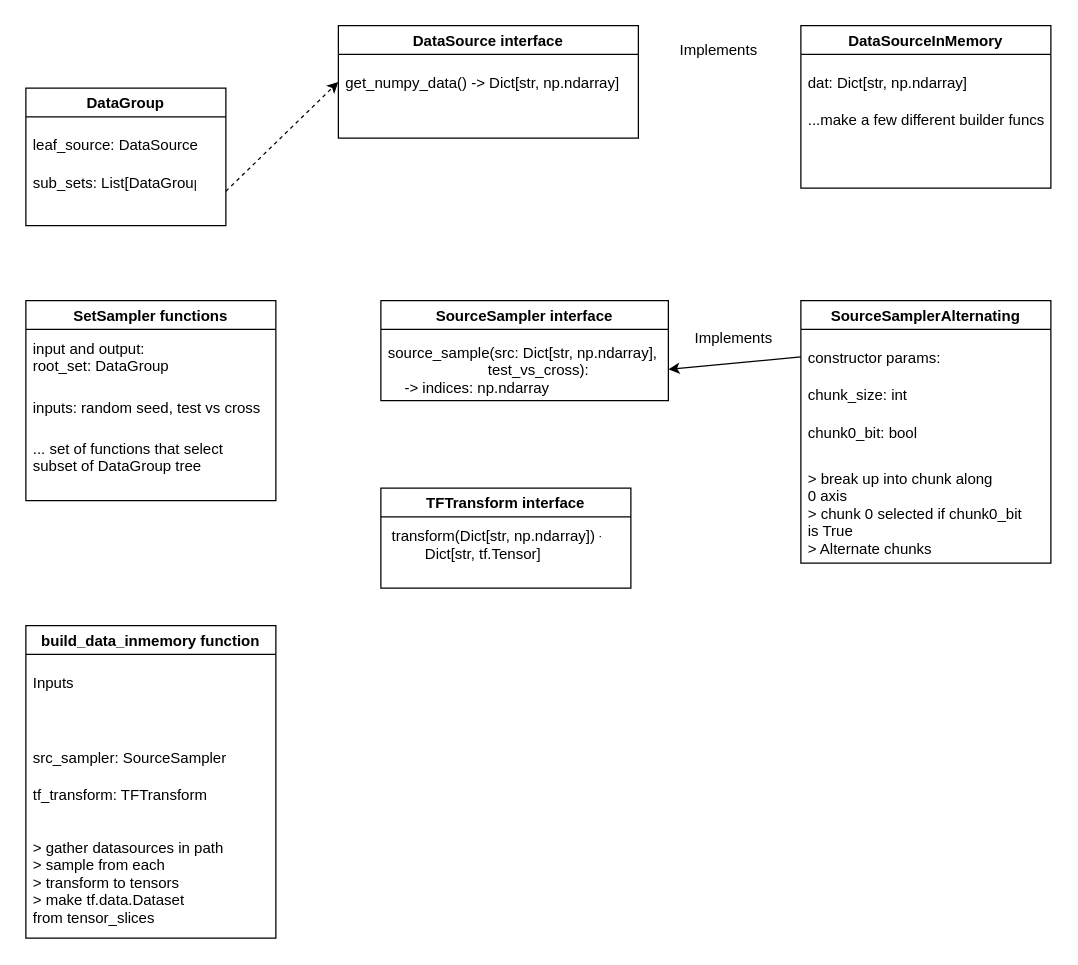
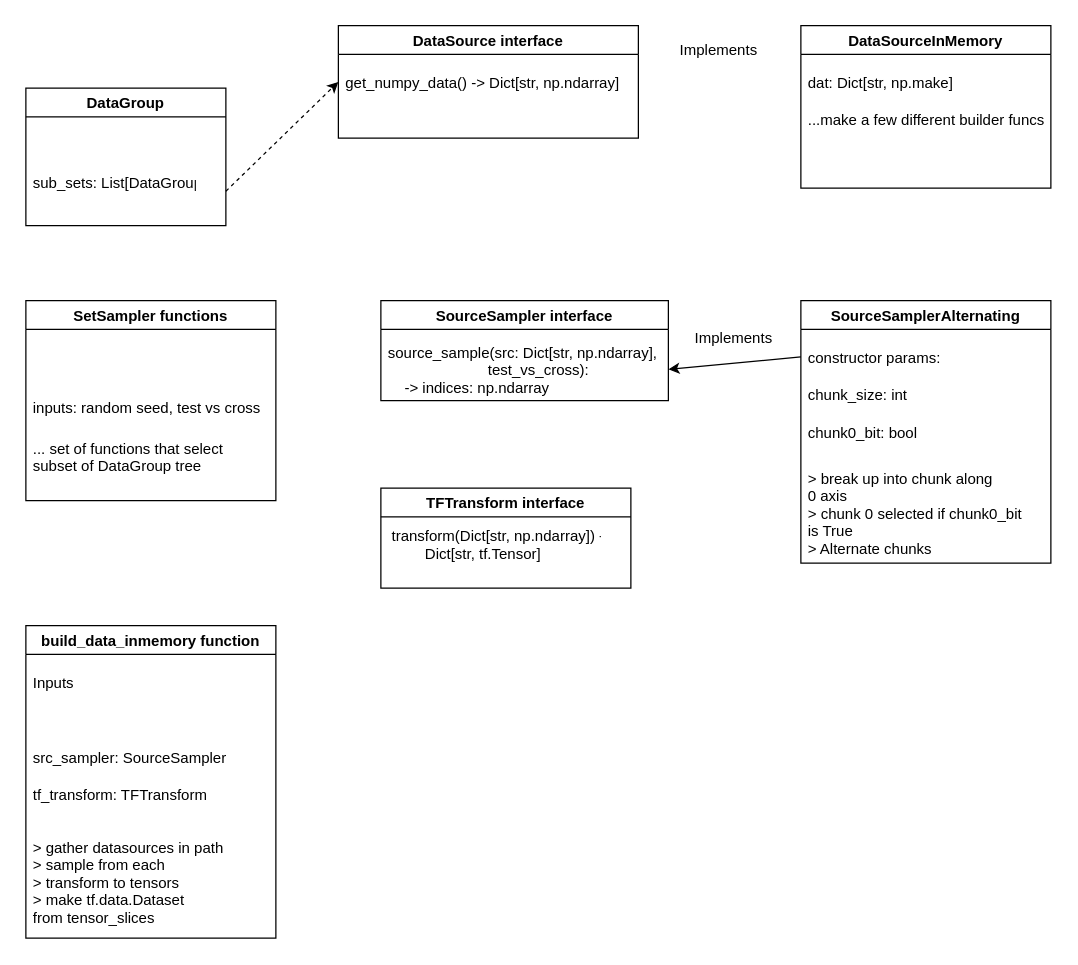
(905, 83) -> (892, 83)
(119, 144) -> none
(101, 357) -> none
